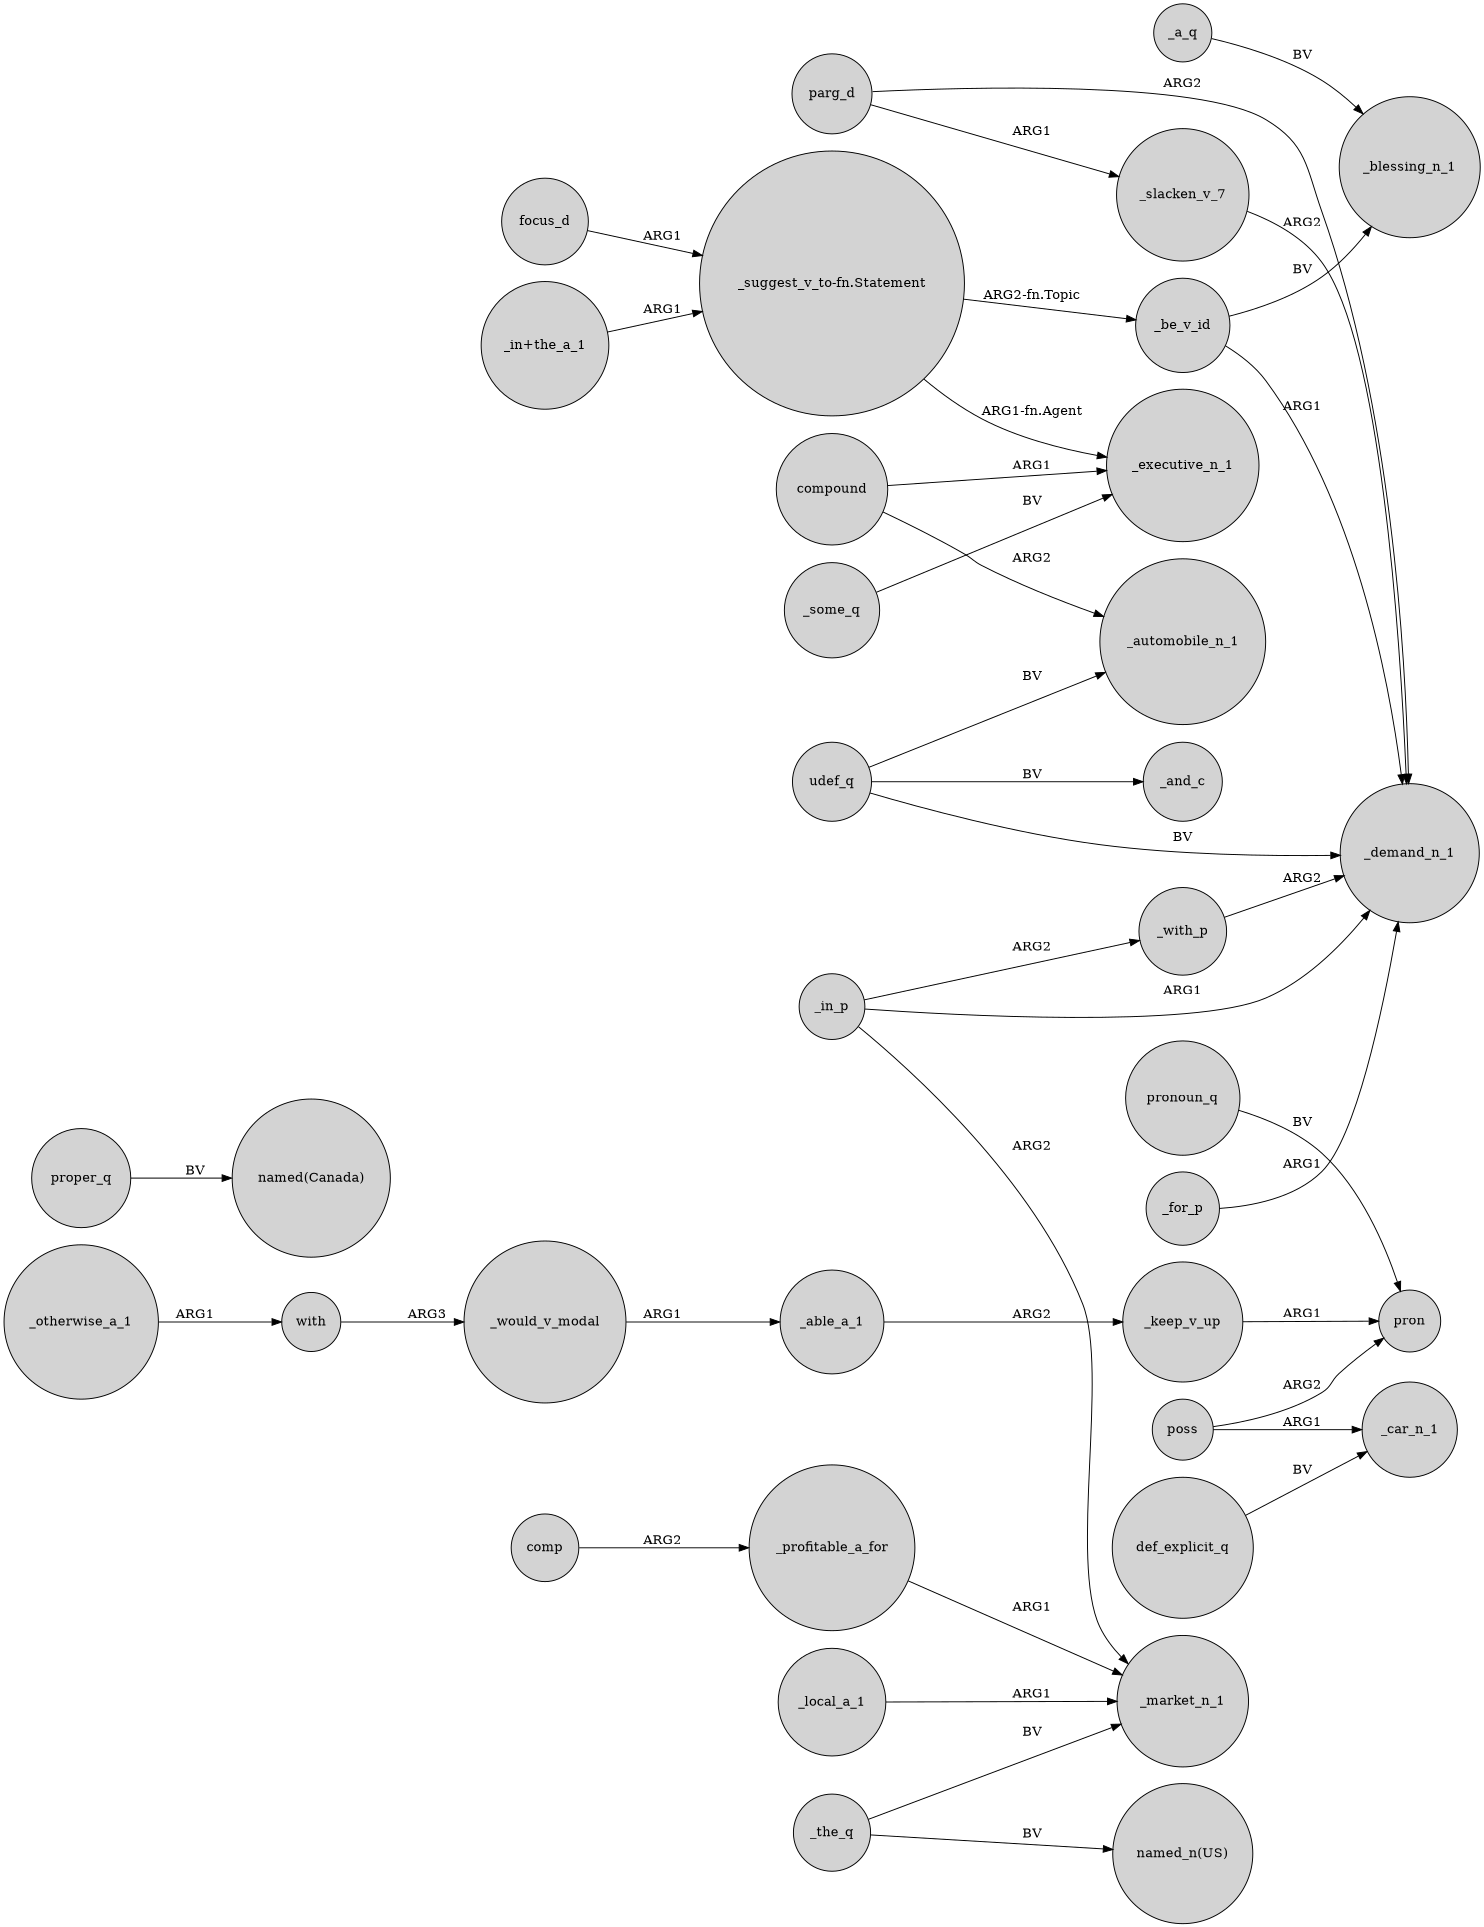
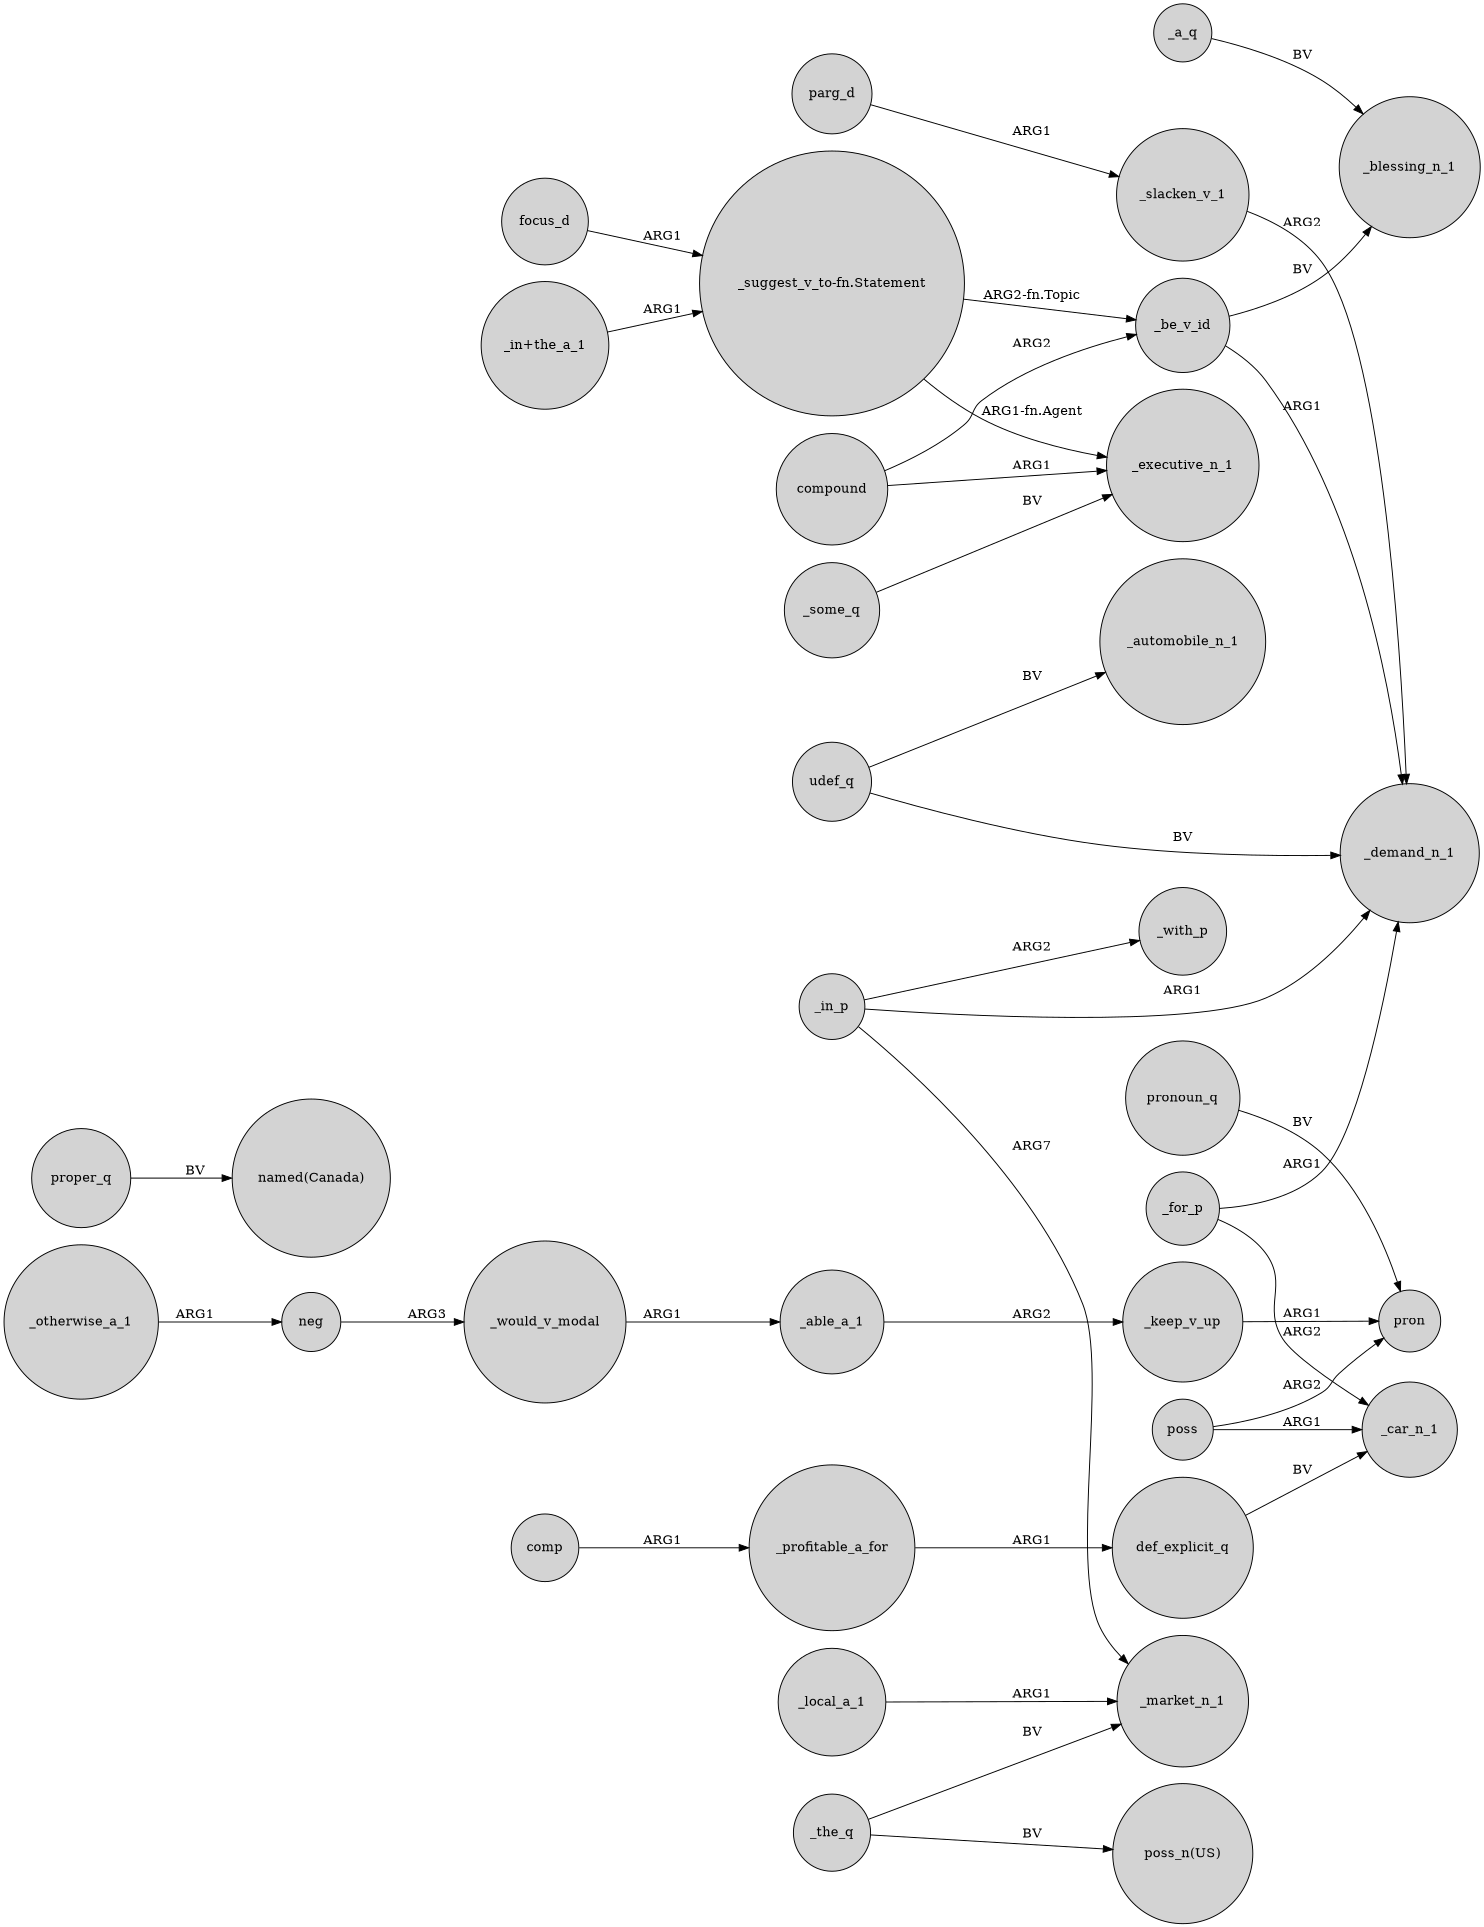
(1183, 195) -> (1183, 195)
(1331, 242) -> none
(986, 568) -> (997, 390)
(1183, 782) -> none
(1280, 898) -> none
(1032, 1146) -> (1032, 1146)
none -> (1275, 1316)
(311, 1322) -> (311, 1322)
(663, 1541) -> (663, 1541)
(1011, 1626) -> (1009, 1548)
(1183, 1854) -> (1183, 1854)
